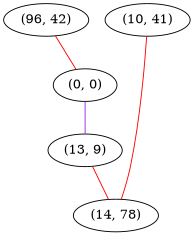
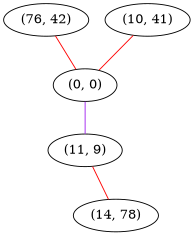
(46, 20) -> (46, 20)
(138, 119) -> (116, 53)
(85, 150) -> (85, 150)
